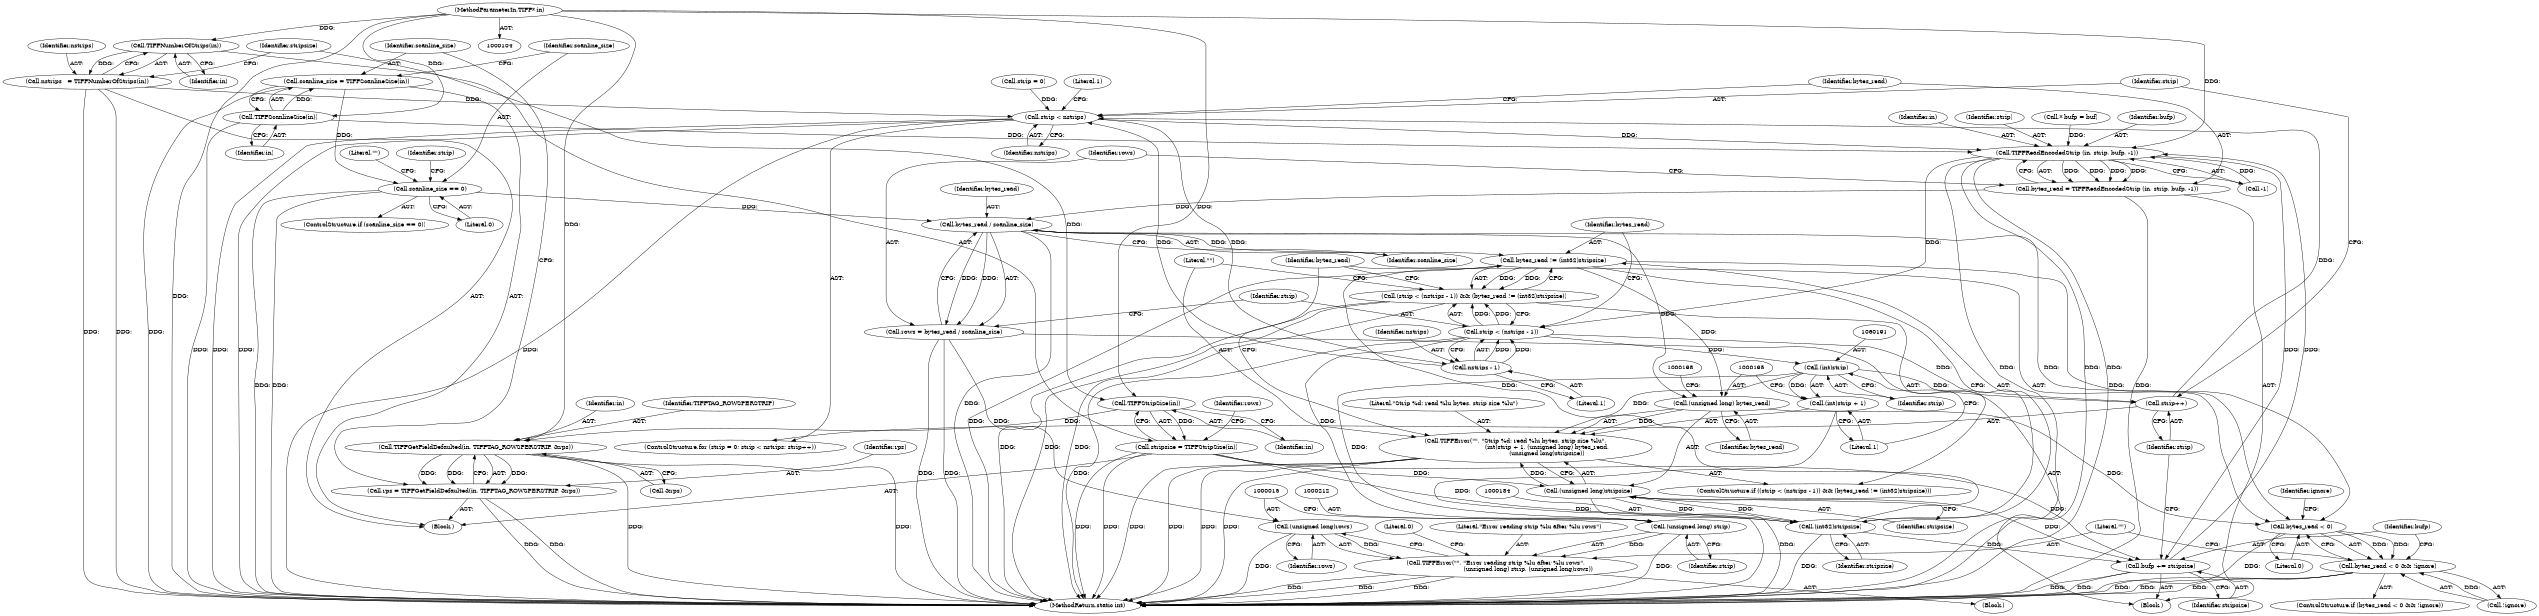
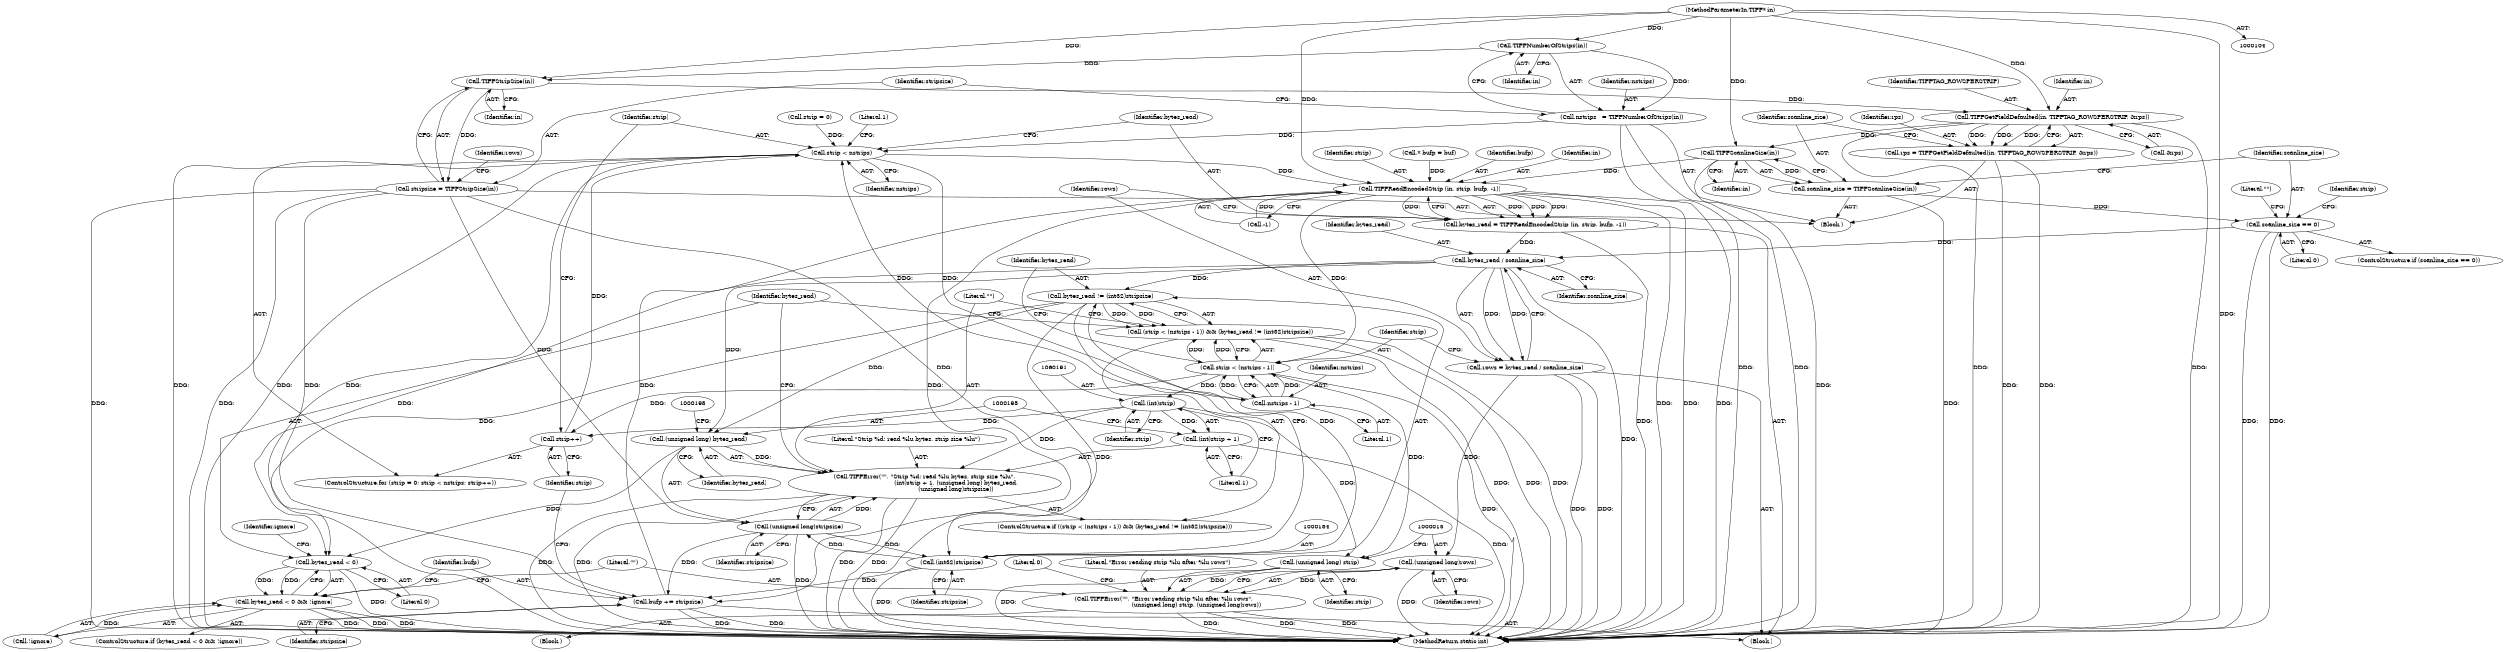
none -> (1858, 133)
(1317, 491) -> none
